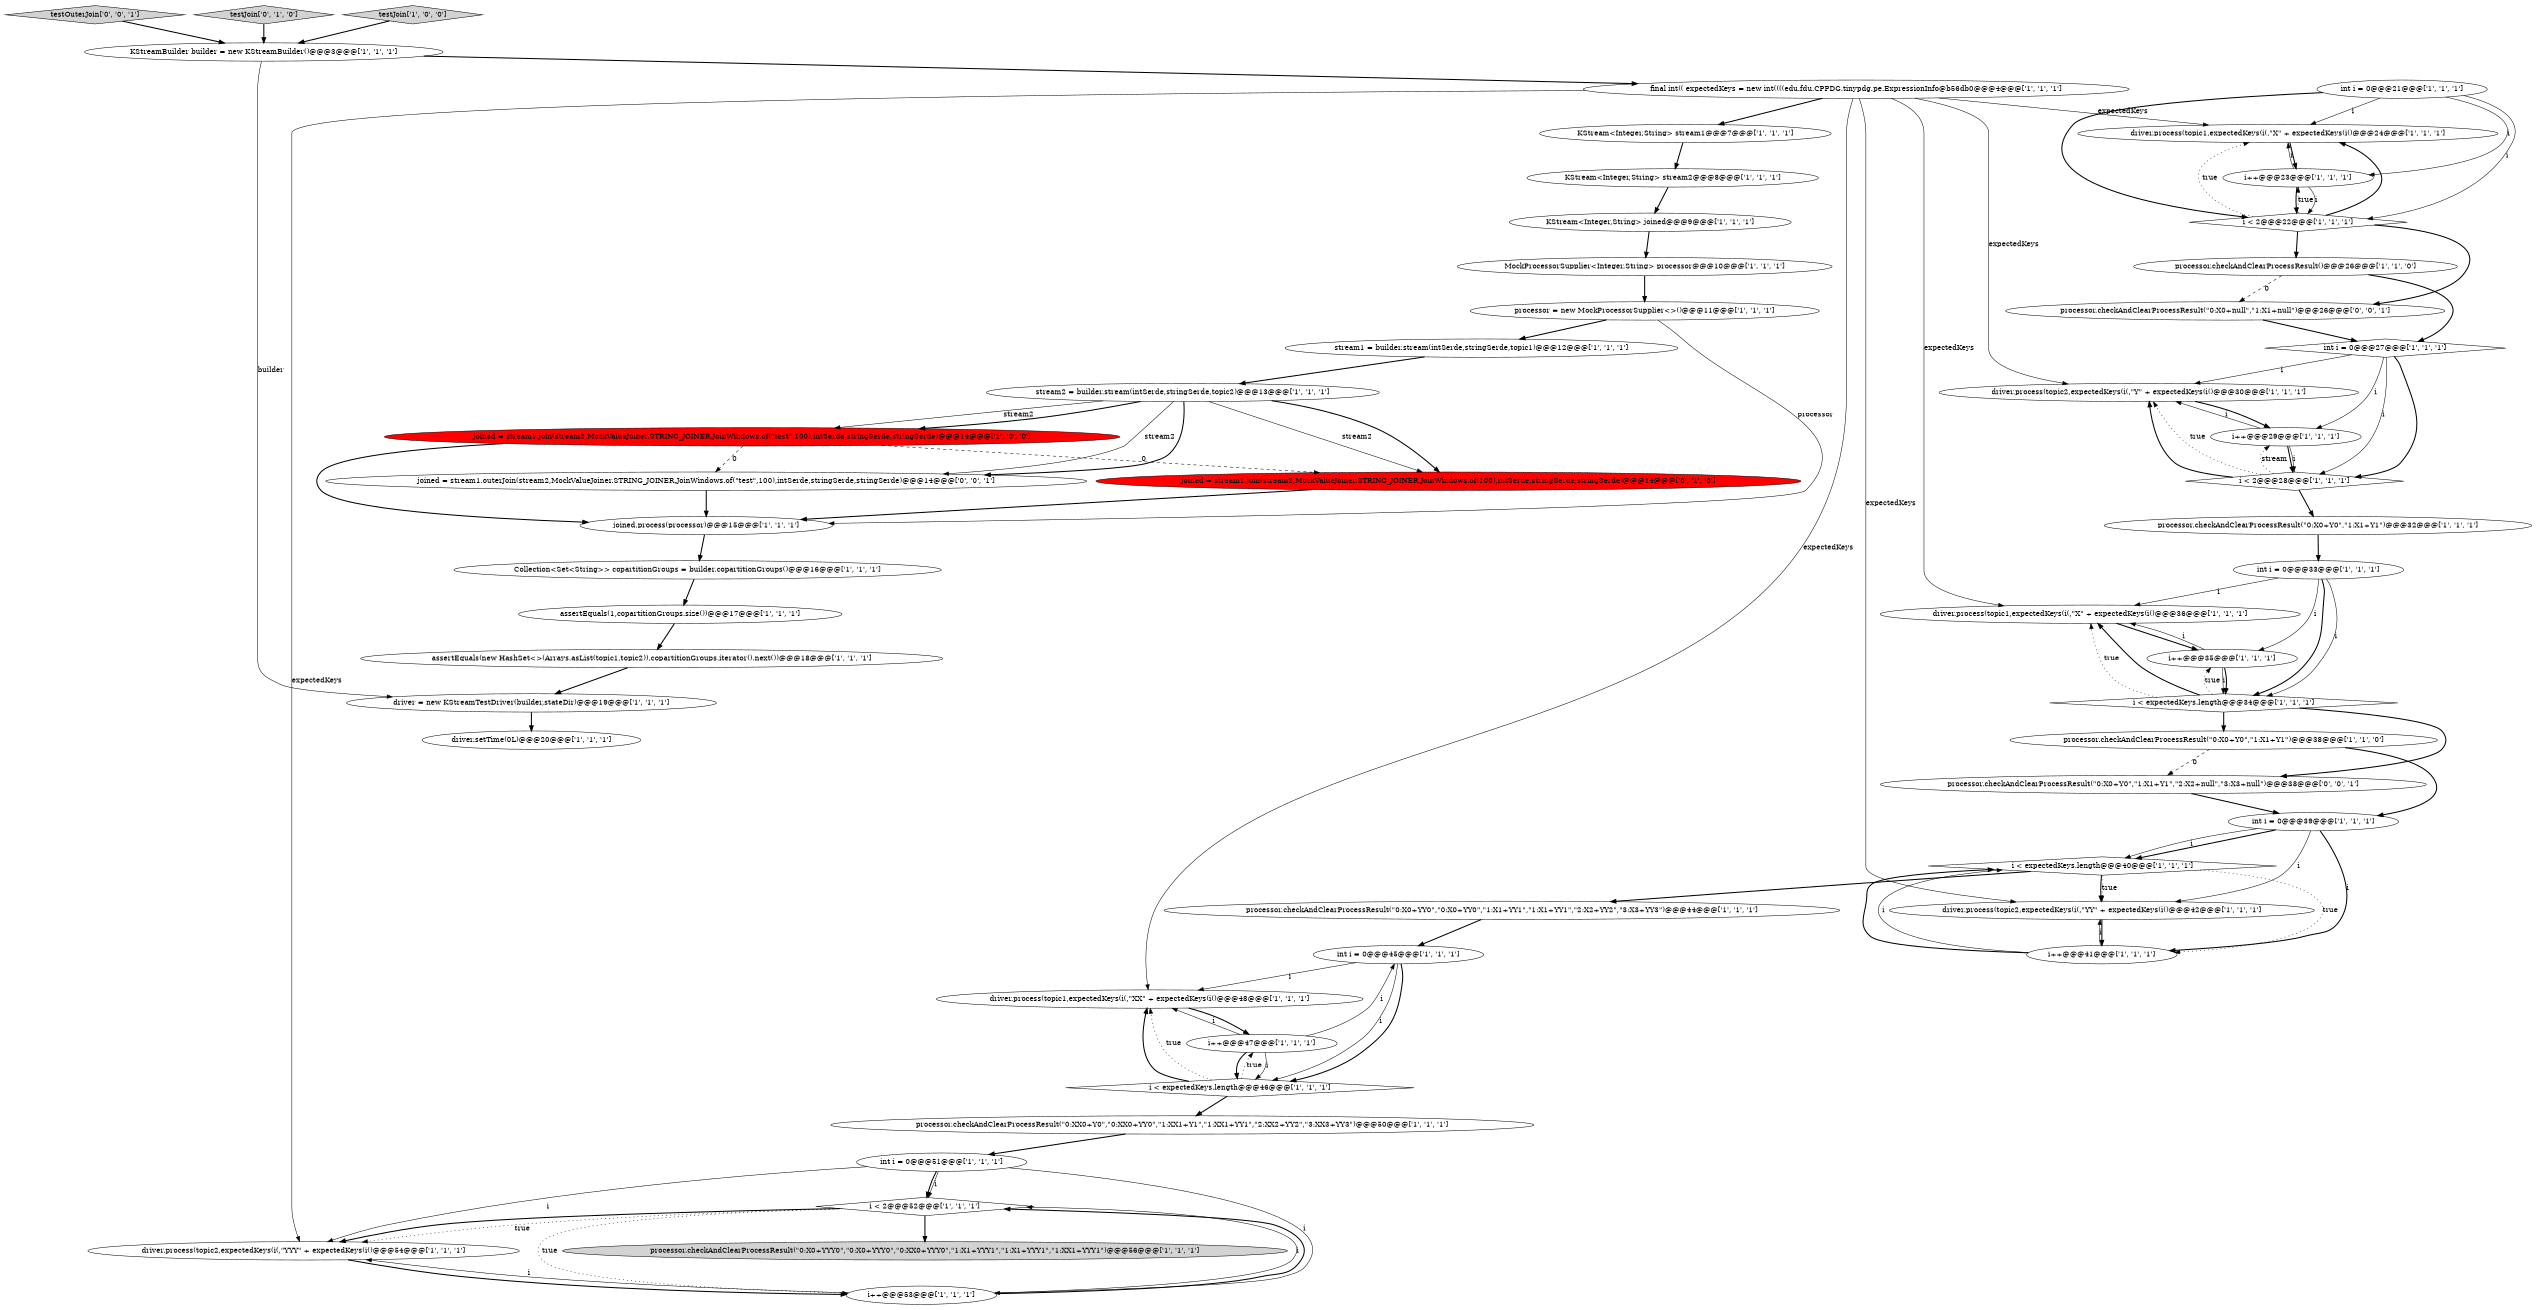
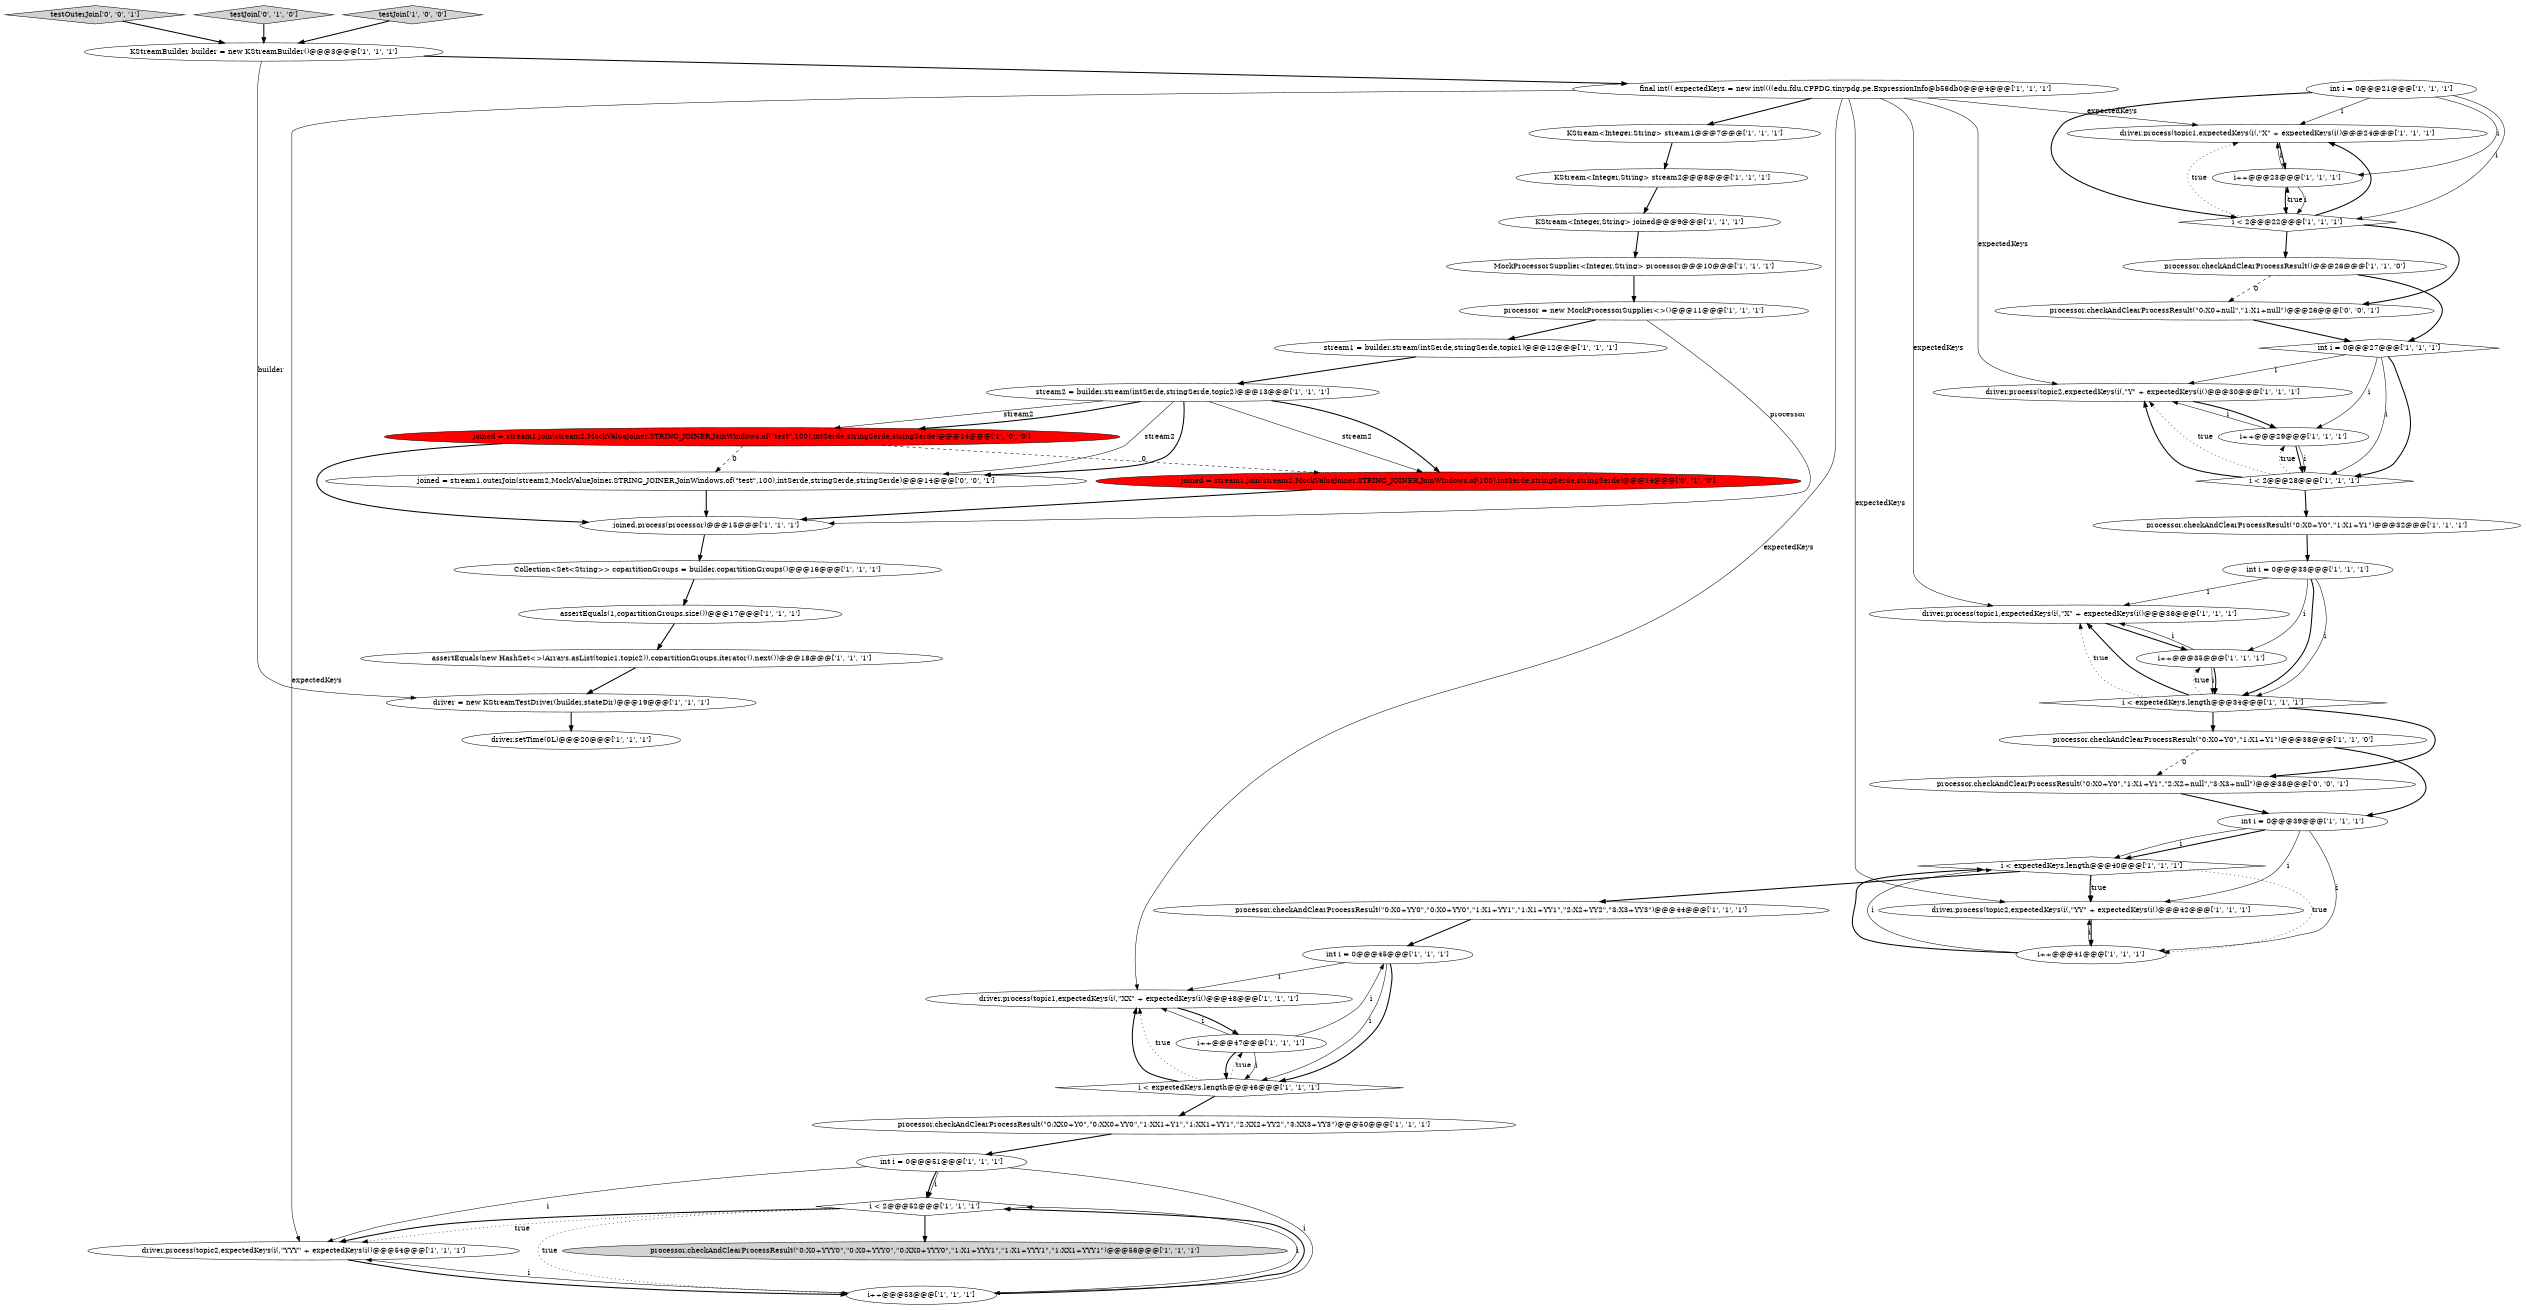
(2274, 459) -> (2288, 459)
(2308, 936) -> (2297, 936)
